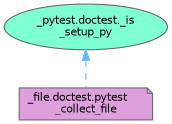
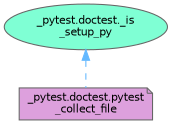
(86, 104) -> (86, 104)
